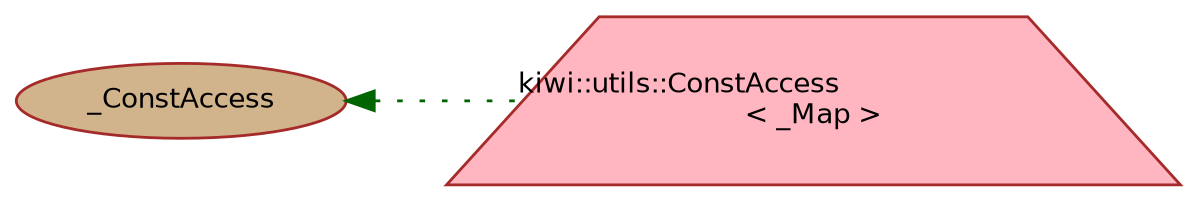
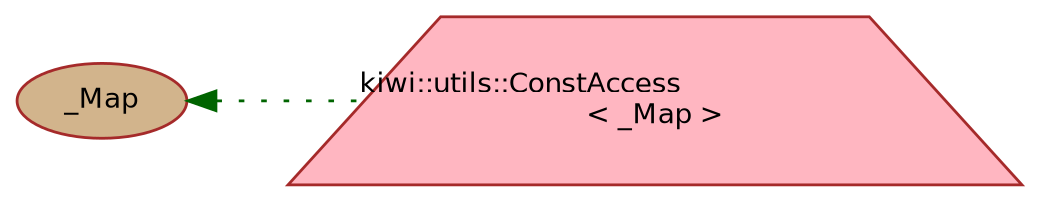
(181, 101) -> (102, 101)
